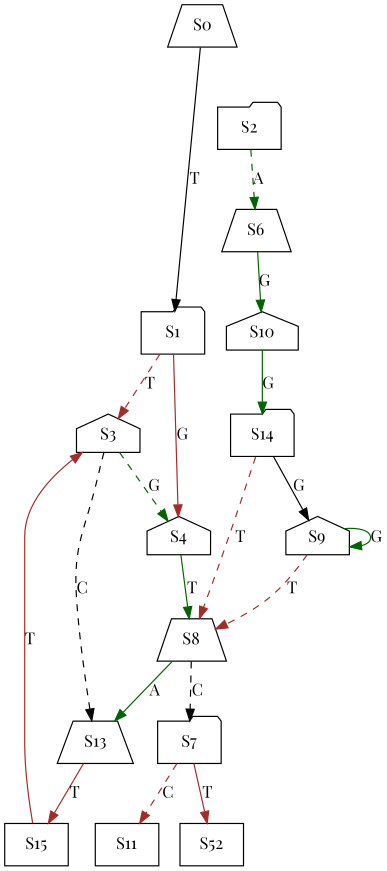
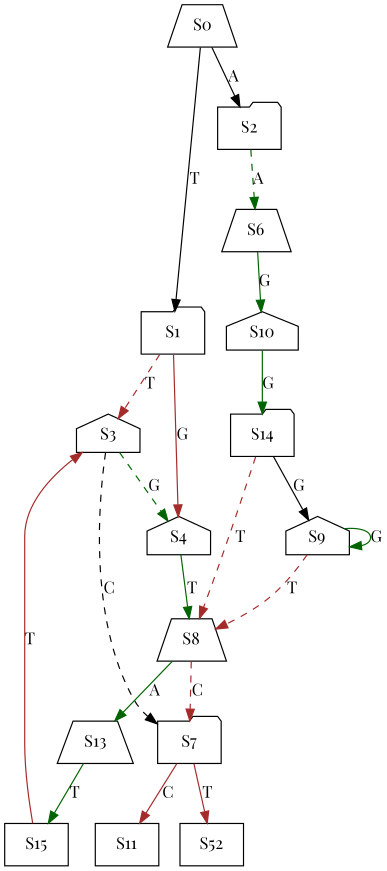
none -> (223, 72)
(76, 579) -> (102, 589)
(191, 685) -> (191, 685)
(69, 788) -> (69, 788)
(161, 788) -> (161, 788)
